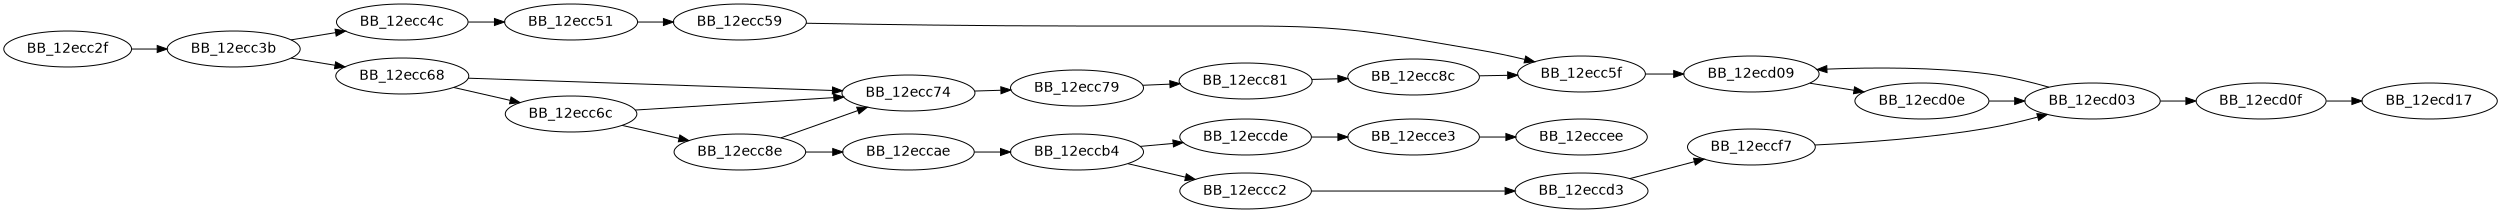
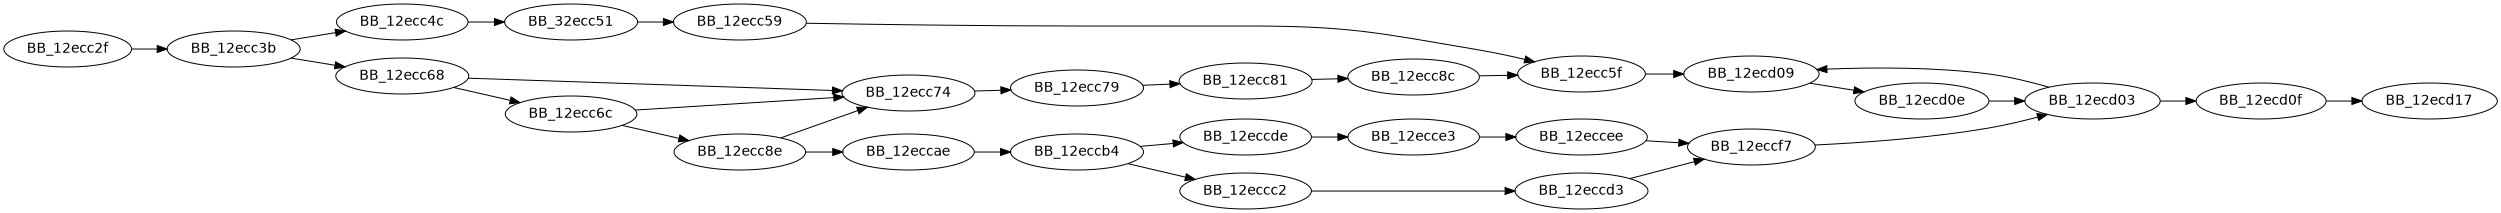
(571, 22) -> (571, 22)
none -> (1662, 142)
